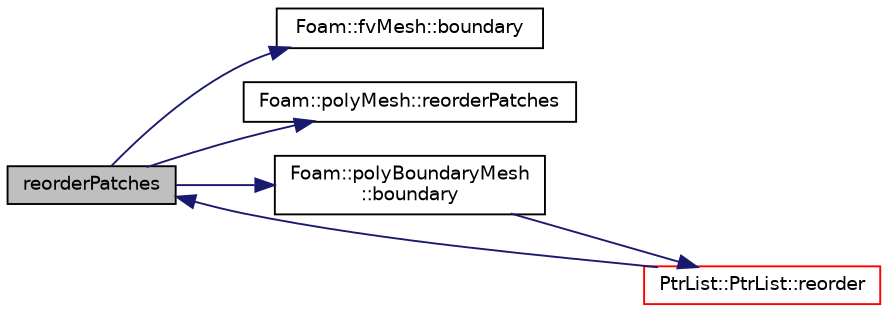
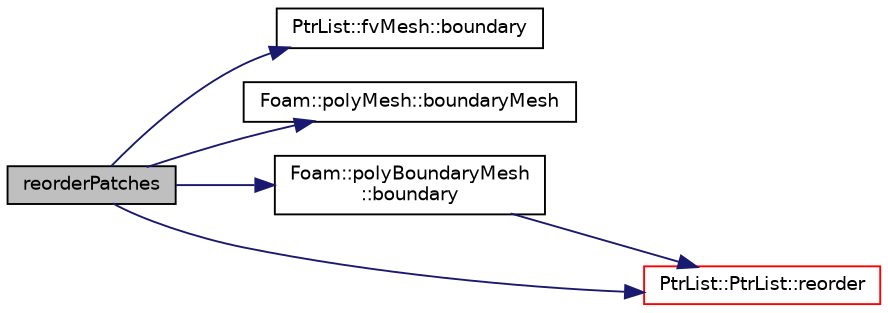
(410, 28) -> (410, 28)
(410, 102) -> (410, 102)
(425, 242) -> (365, 268)
